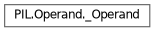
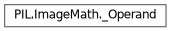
(77, 16) -> (85, 16)
